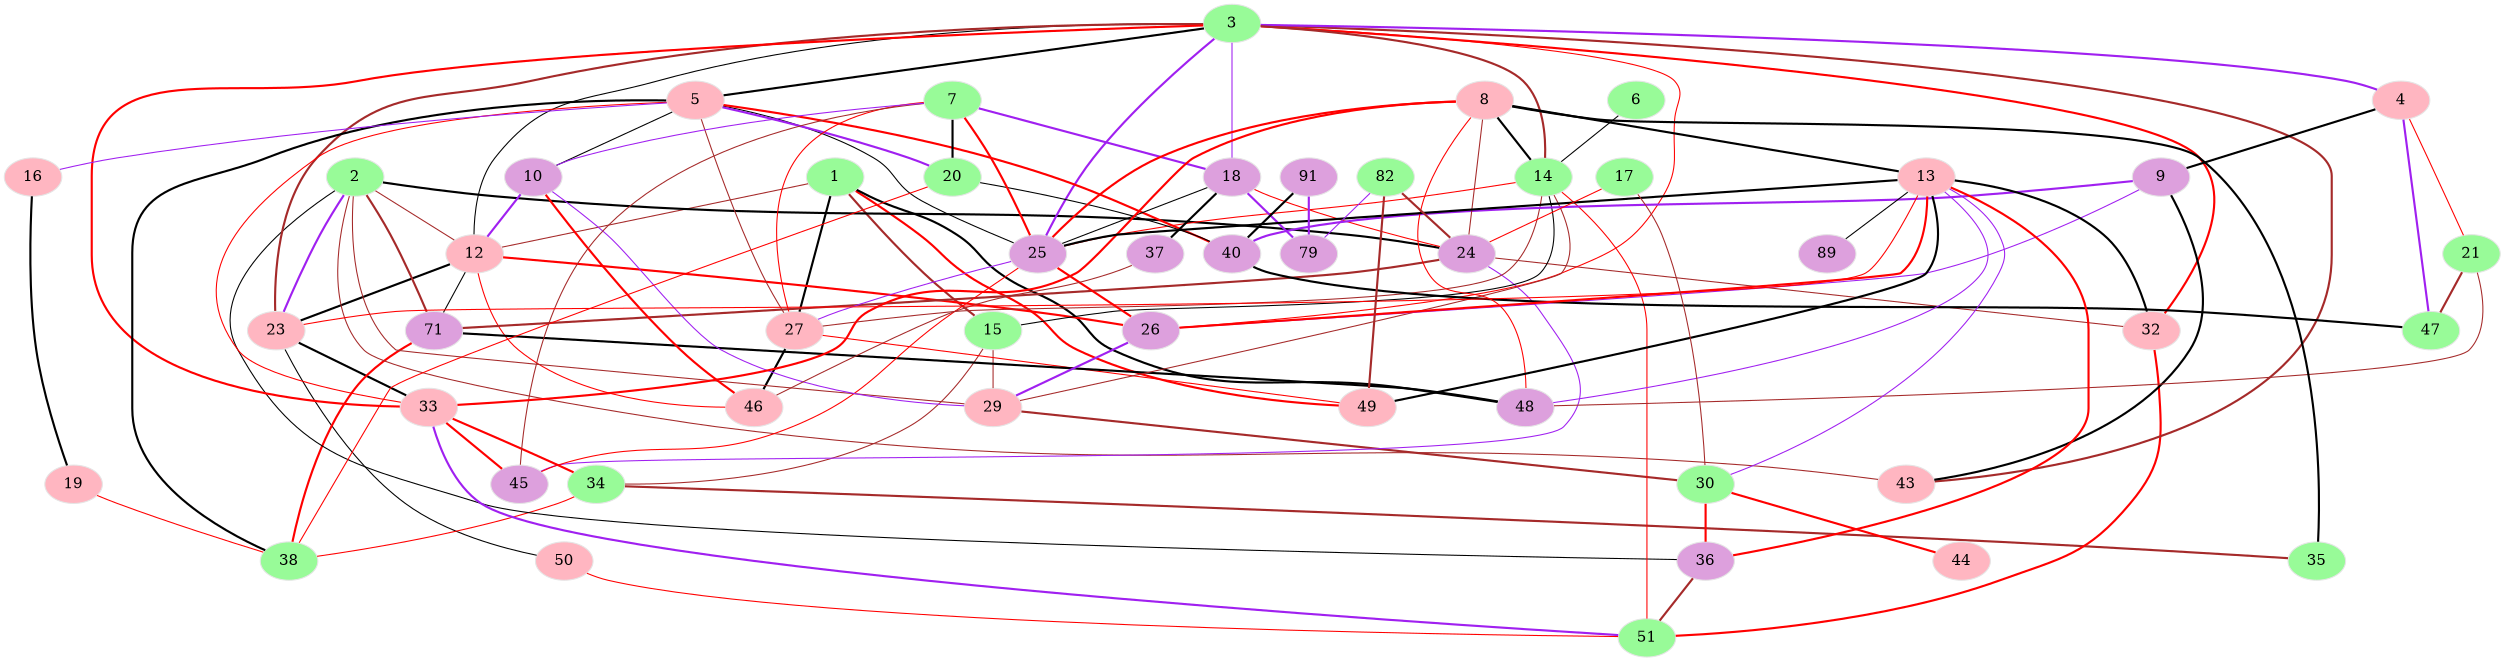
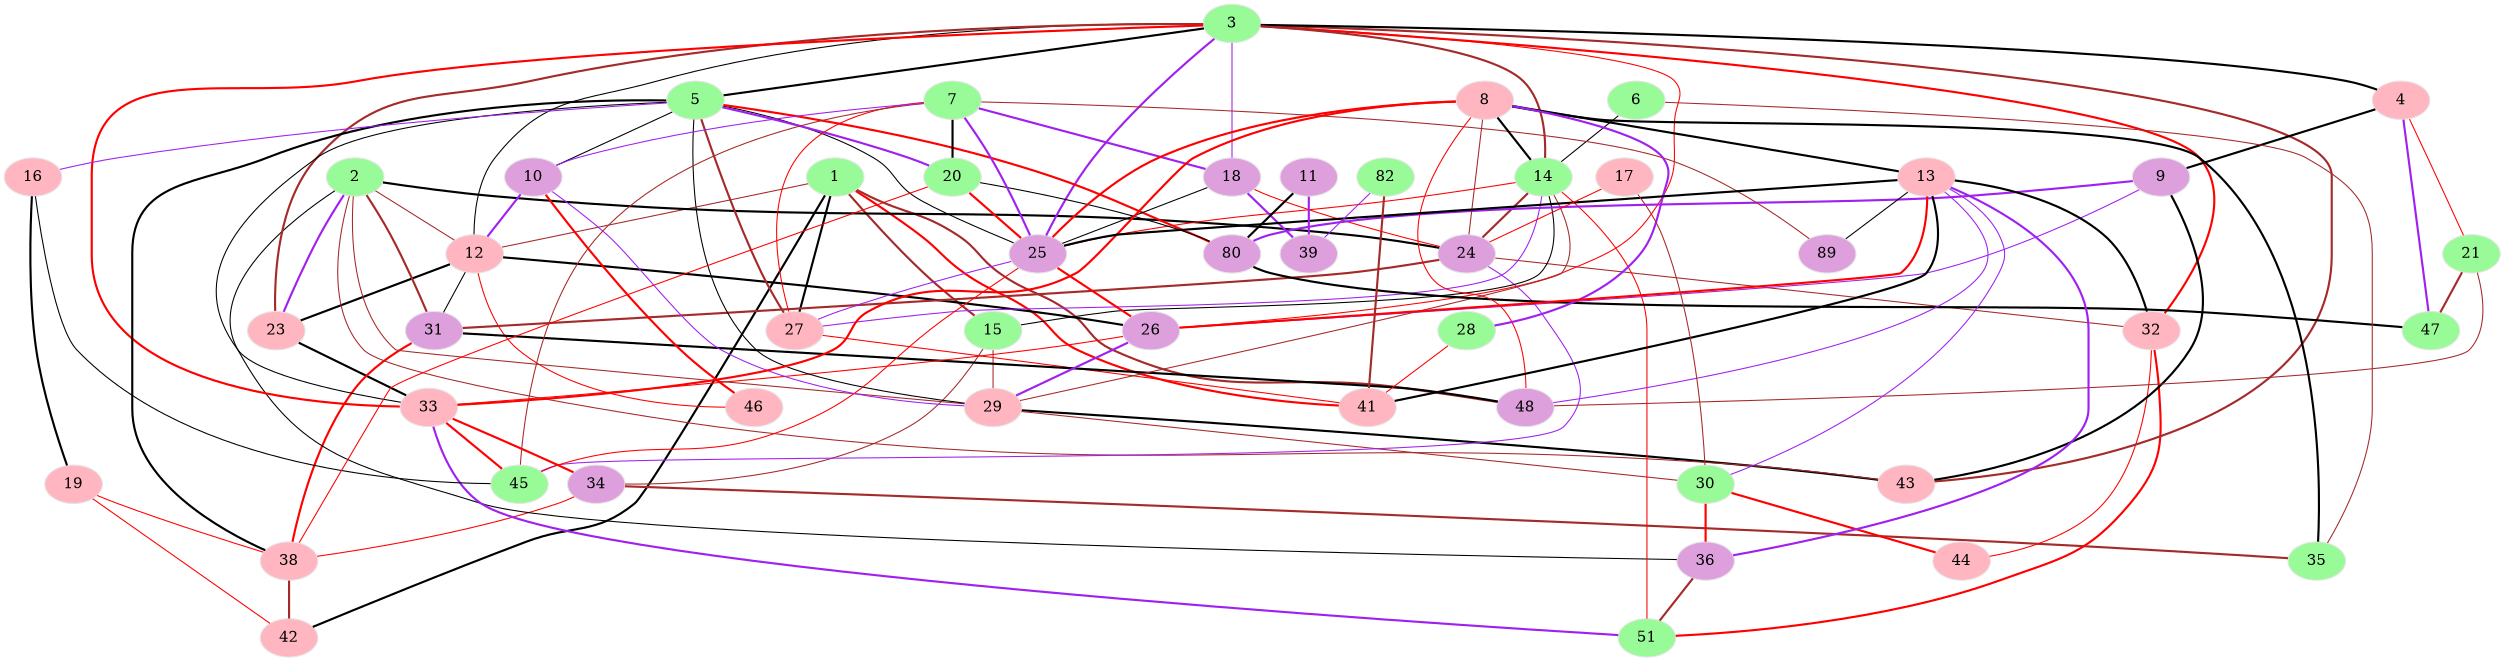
(1820, 40) -> (1820, 40)
(695, 100) -> (695, 100)
none -> (1407, 122)
none -> (2197, 136)
(296, 174) -> (296, 174)
(1000, 175) -> (1000, 175)
(1309, 177) -> (1309, 177)
(1625, 177) -> (1625, 177)
(738, 218) -> (738, 218)
(1432, 221) -> (1504, 216)
none -> (1003, 222)
(1155, 254) -> none
(1232, 254) -> (1232, 254)
(1309, 254) -> (1309, 254)
(814, 287) -> (814, 287)
(1208, 304) -> (1092, 307)
(1132, 305) -> none
(434, 331) -> (434, 331)
none -> (1467, 331)
none -> (747, 339)
(1136, 359) -> (1136, 359)
(779, 360) -> none
none -> (841, 371)
(1367, 407) -> (1367, 407)
none -> (195, 428)
(2080, 428) -> (2080, 428)
none -> (1429, 439)
(1316, 442) -> (1316, 442)
(519, 484) -> (519, 484)
(596, 484) -> (596, 484)
none -> (2114, 489)
(289, 561) -> (289, 561)
(564, 561) -> none
none -> (289, 638)
